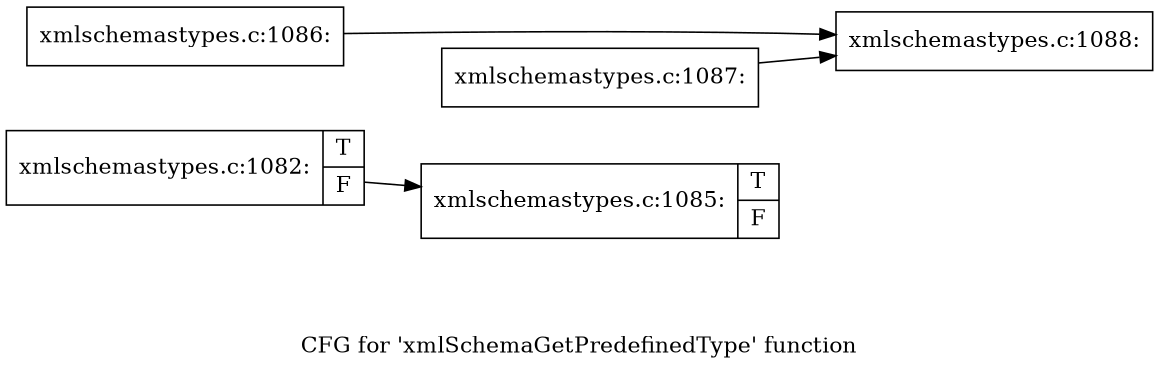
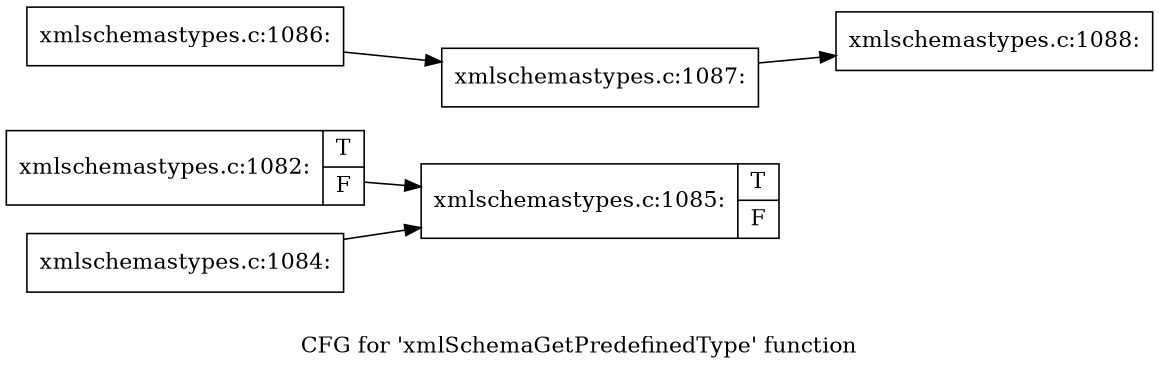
(582, 32) -> (385, 56)
none -> (185, 263)
